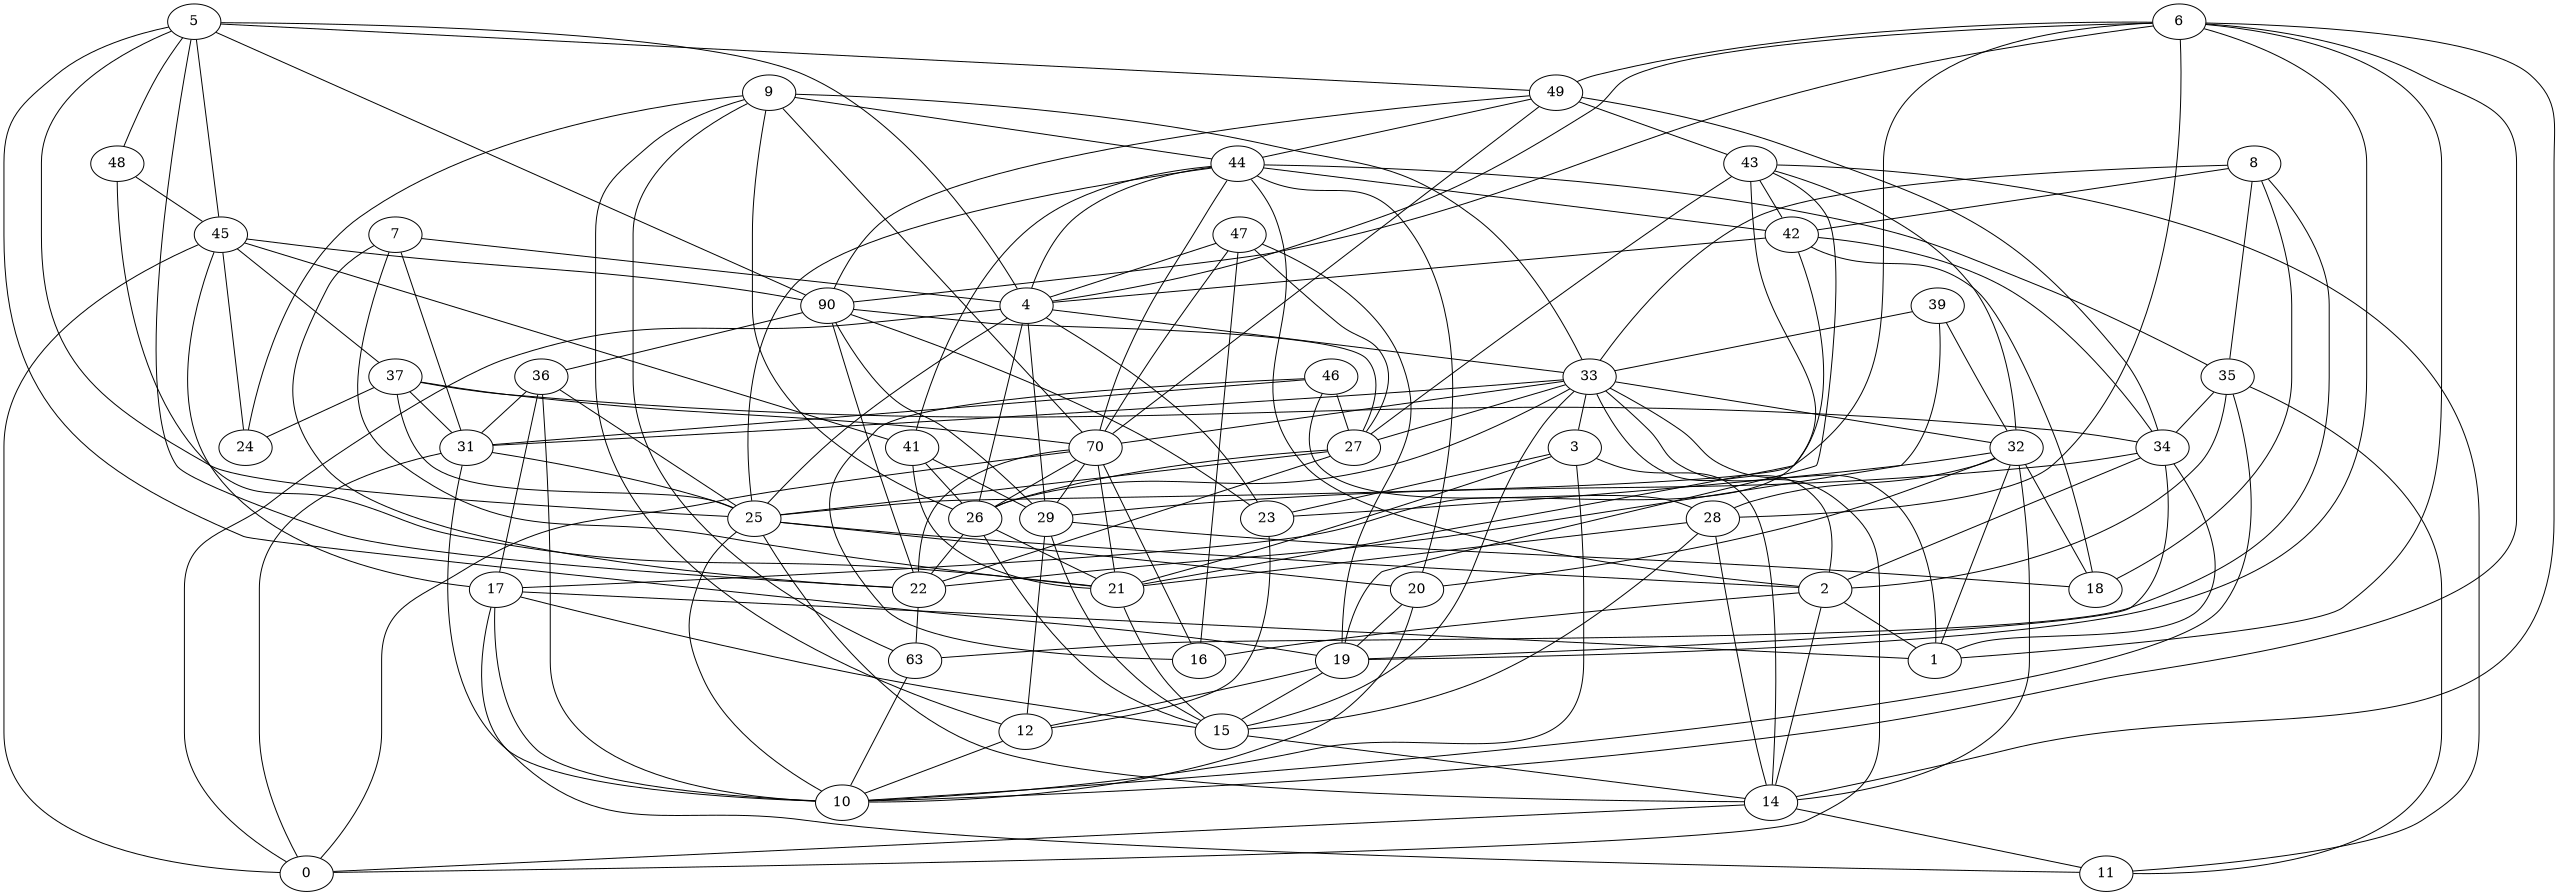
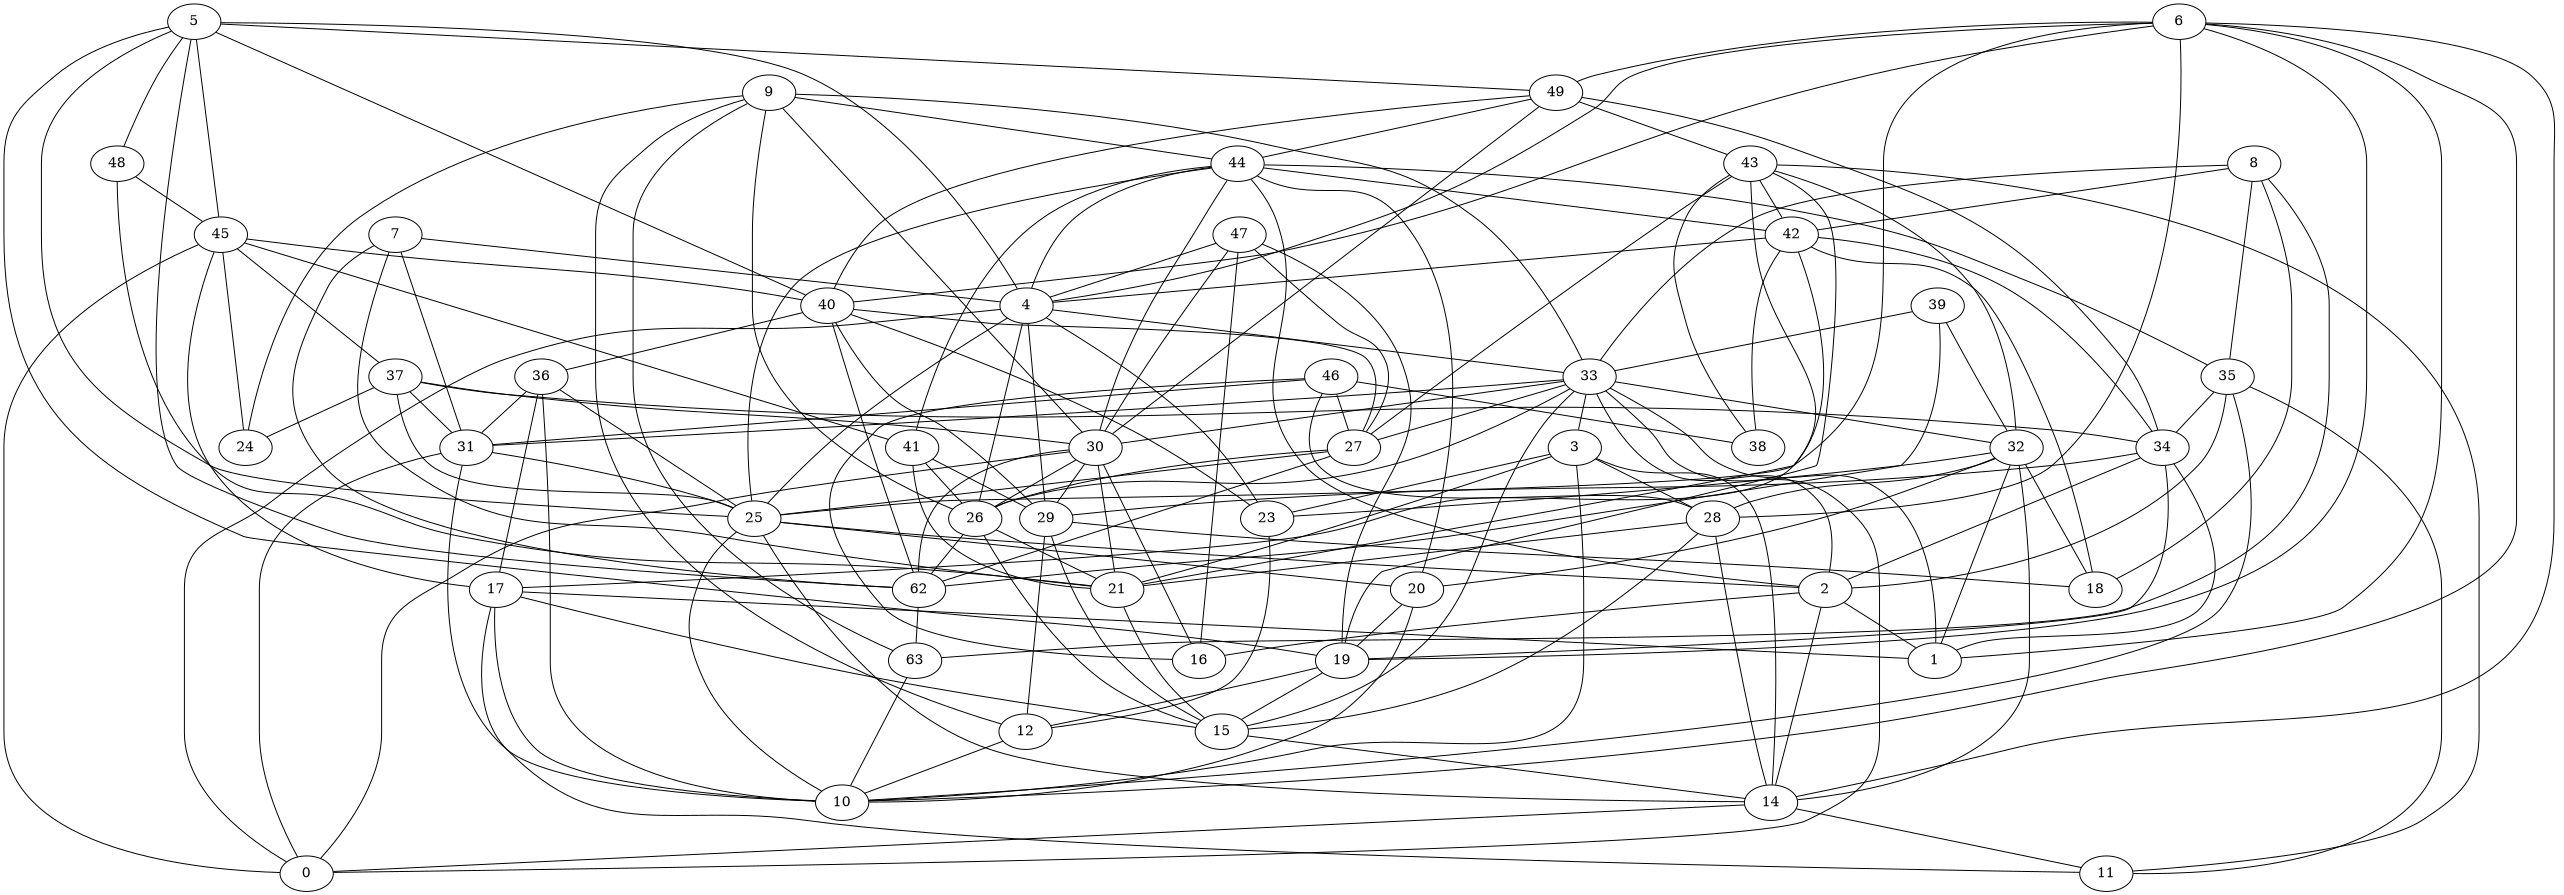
(827, 306) -> (827, 306)
(1096, 448) -> (1096, 448)
none -> (1758, 448)
none -> (1629, 476)
(919, 590) -> (919, 590)
